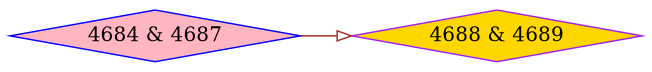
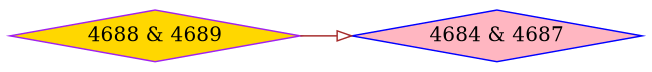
(319, 36) -> (319, 36)
